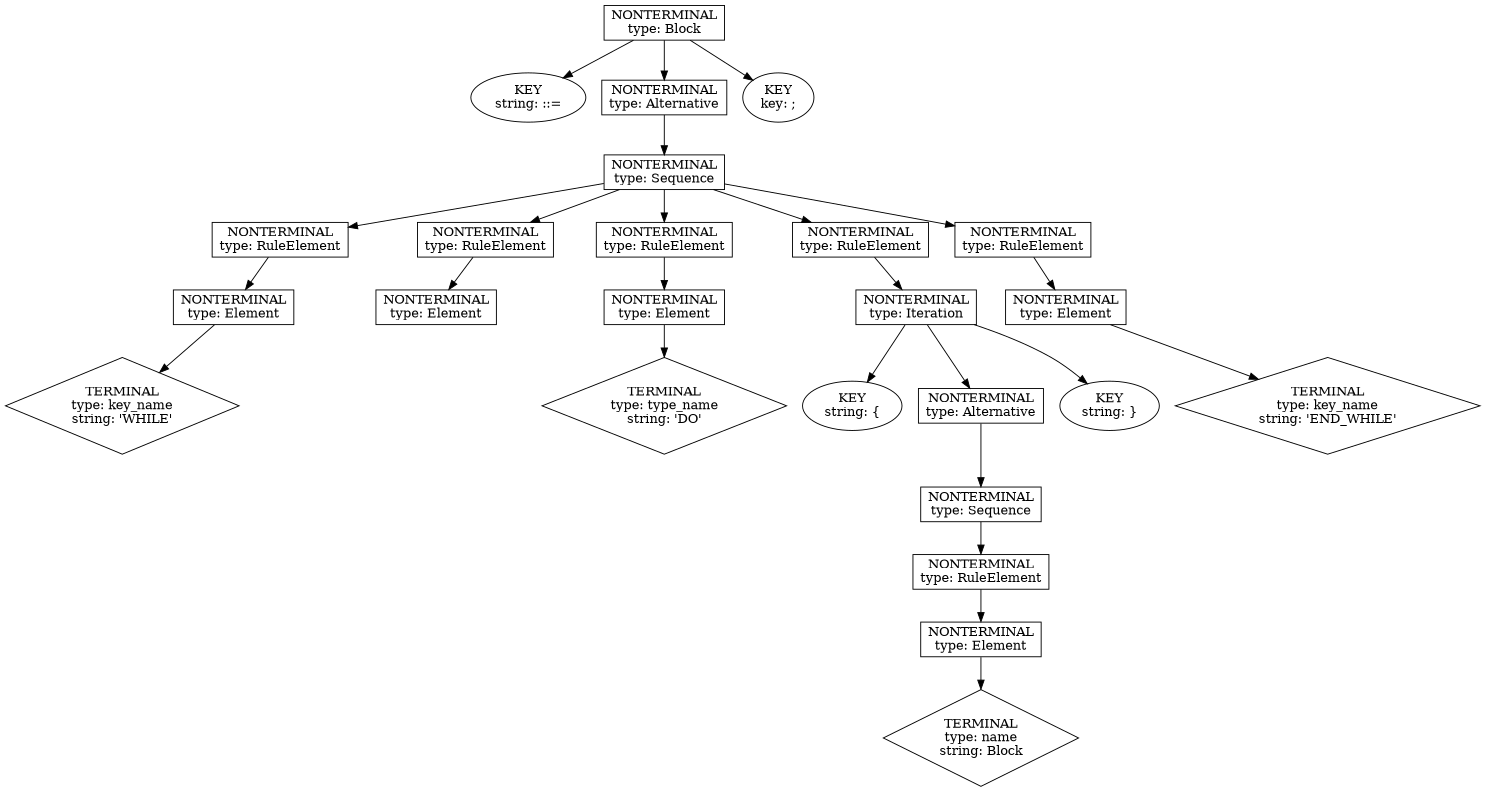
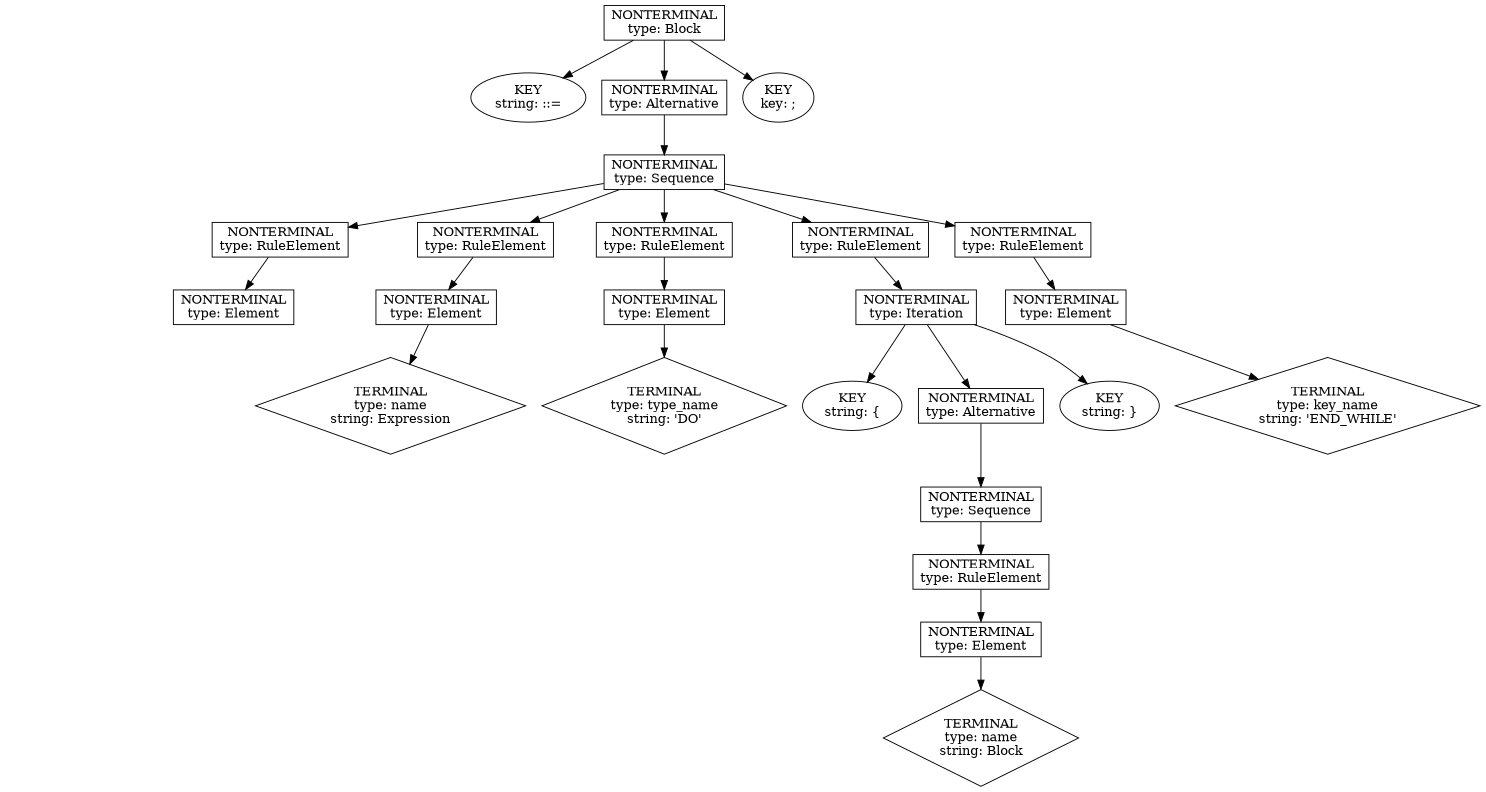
(122, 406) -> none
none -> (391, 406)
